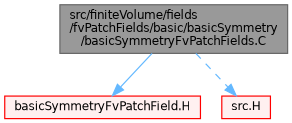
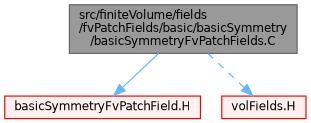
(246, 107) -> (264, 107)
